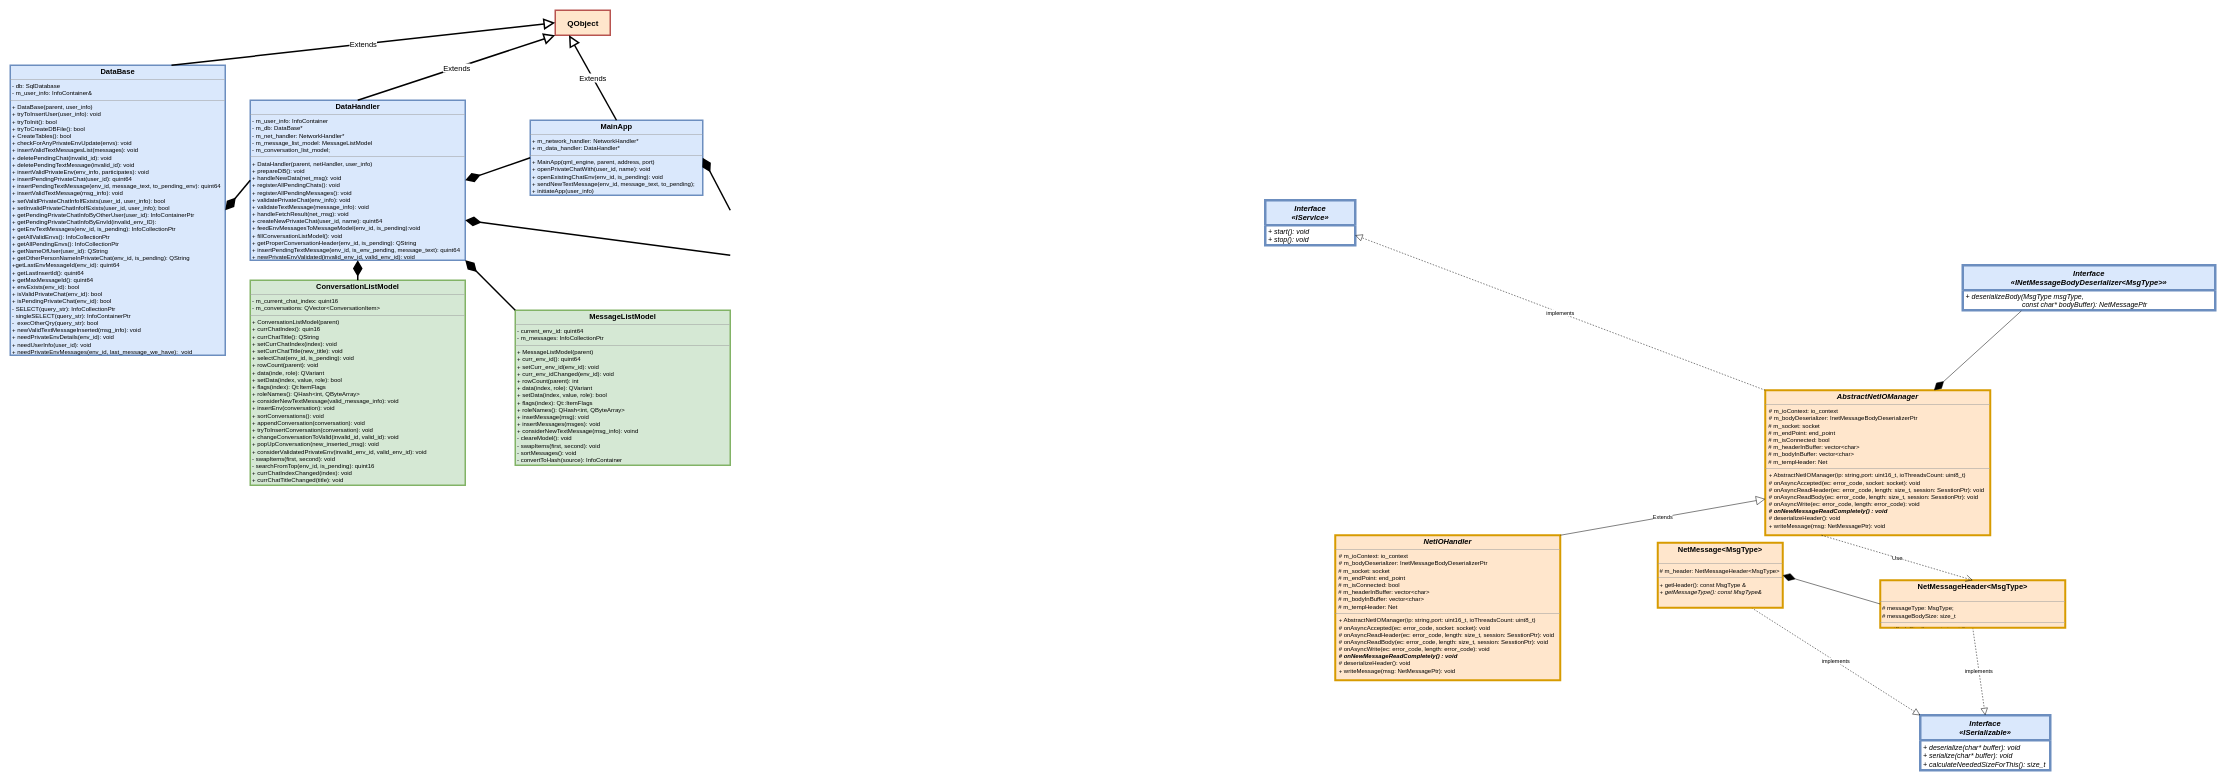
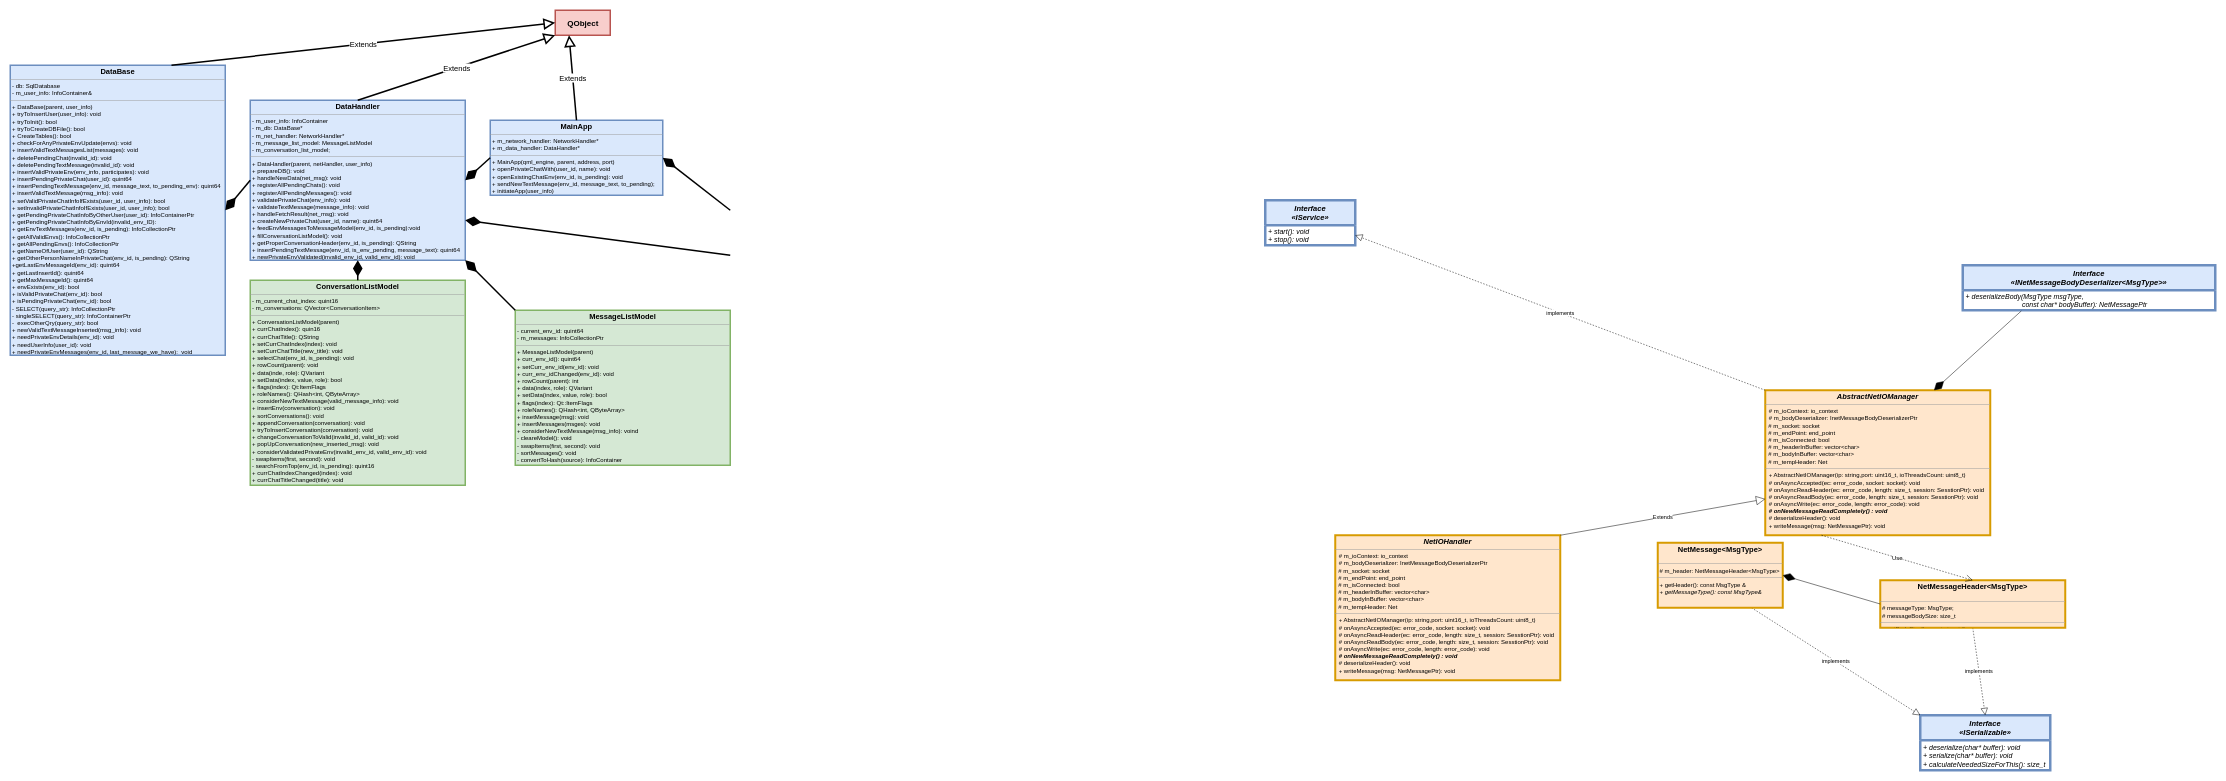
(583, 23) -> (583, 23)
(617, 158) -> (577, 158)
